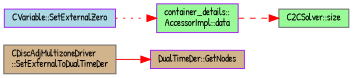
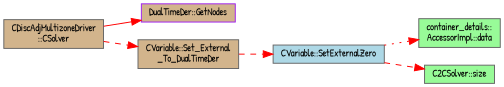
(60, 18) -> (329, 54)
(197, 18) -> (460, 33)
(254, 18) -> (400, 65)
none -> (188, 54)
(60, 59) -> (54, 34)
